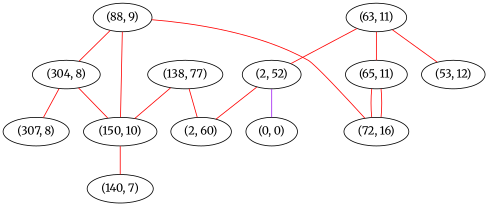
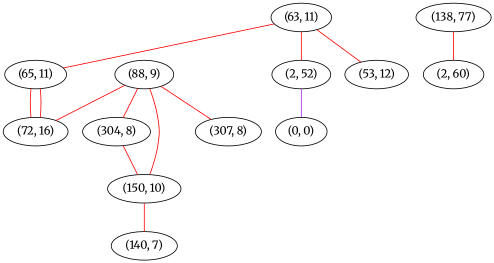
(51, 103) -> (186, 103)
(153, 103) -> none
(236, 103) -> none
